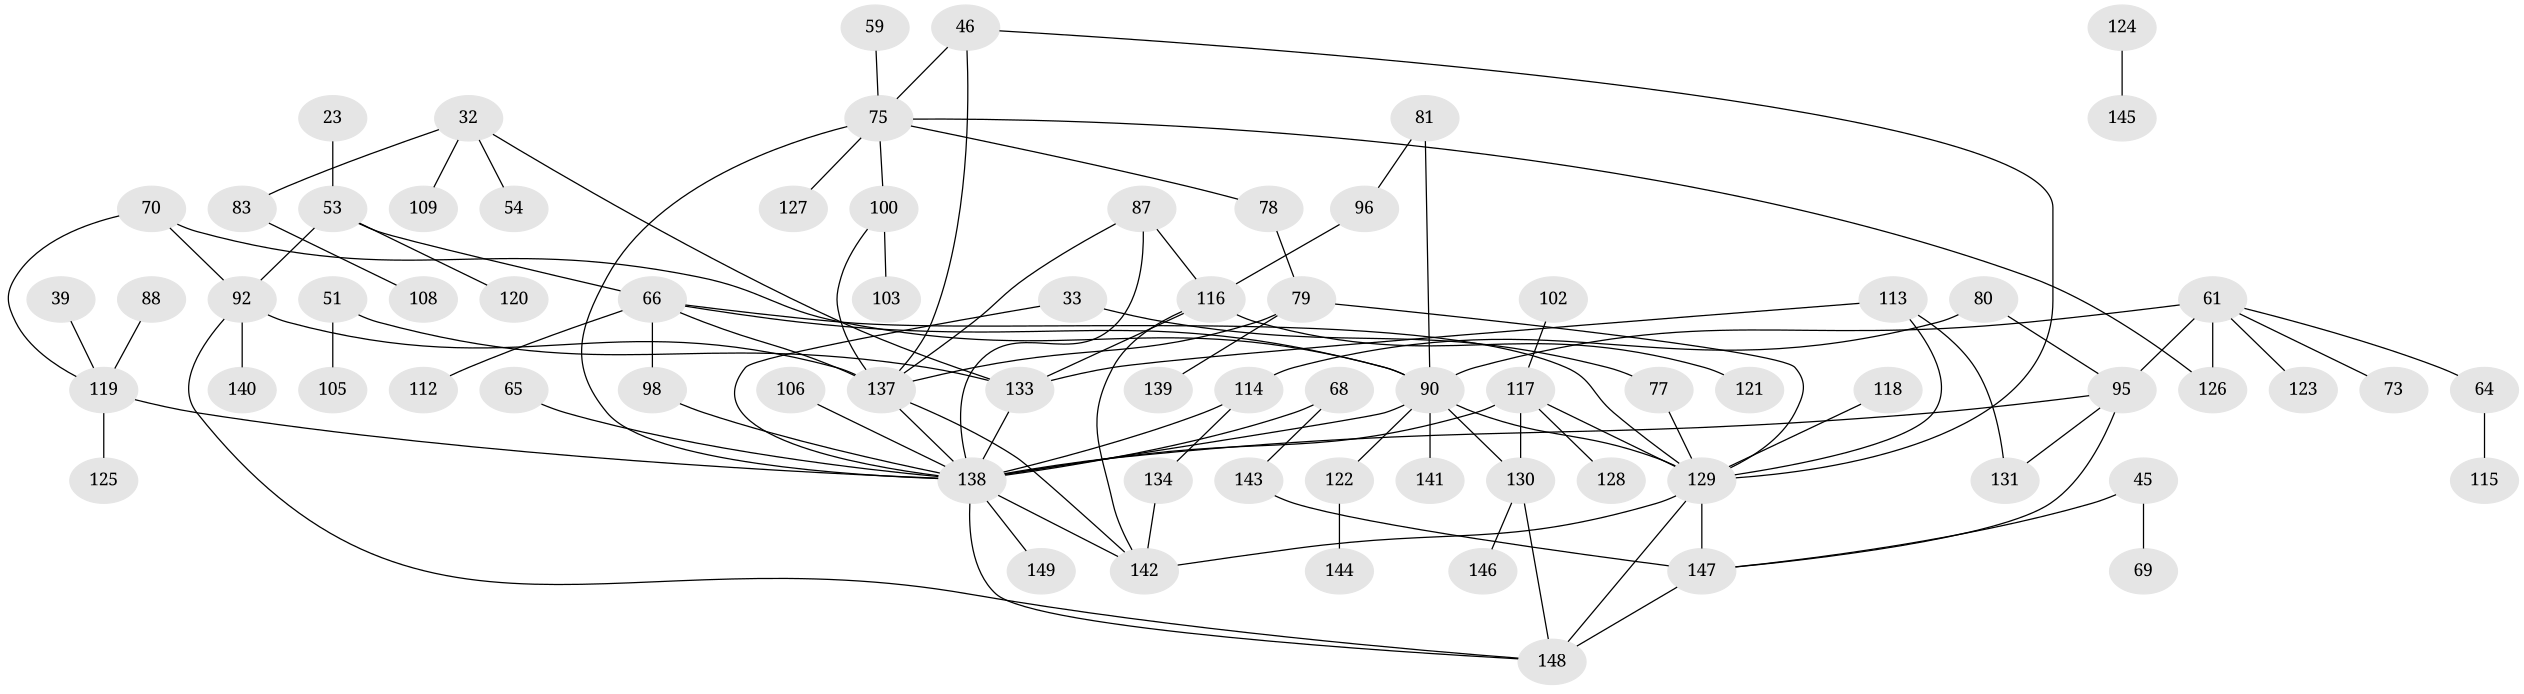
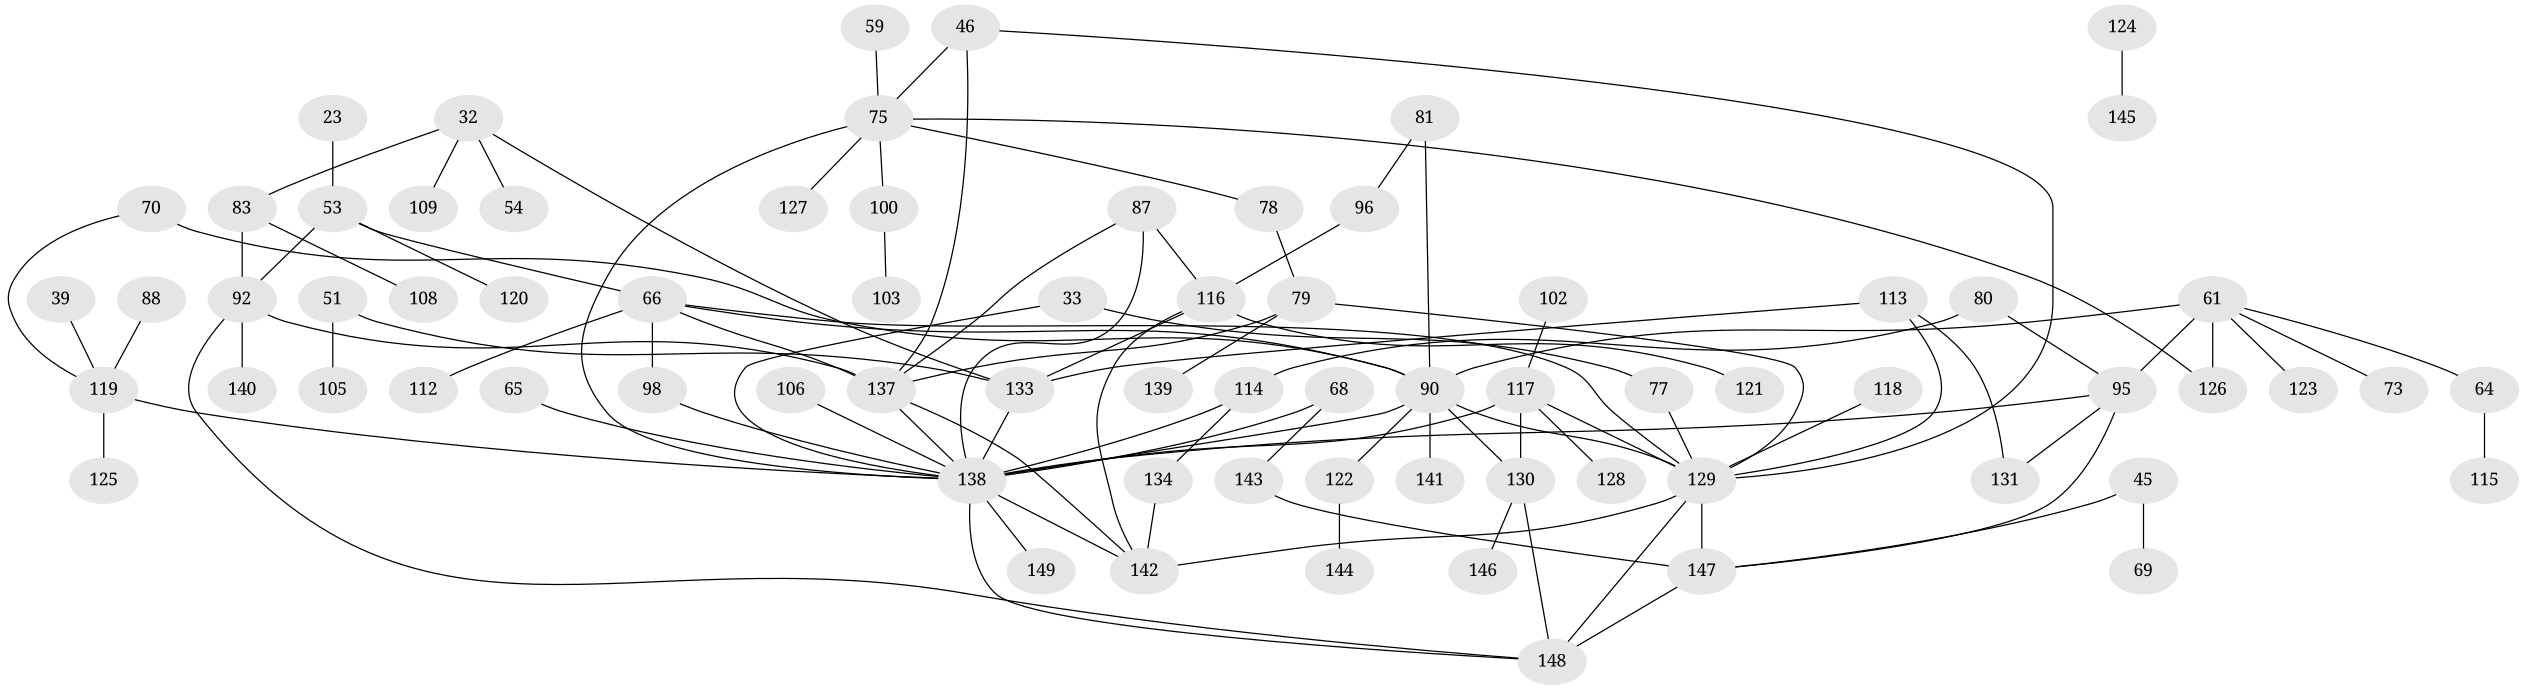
(197, 254) -> (242, 254)
(837, 299) -> none
